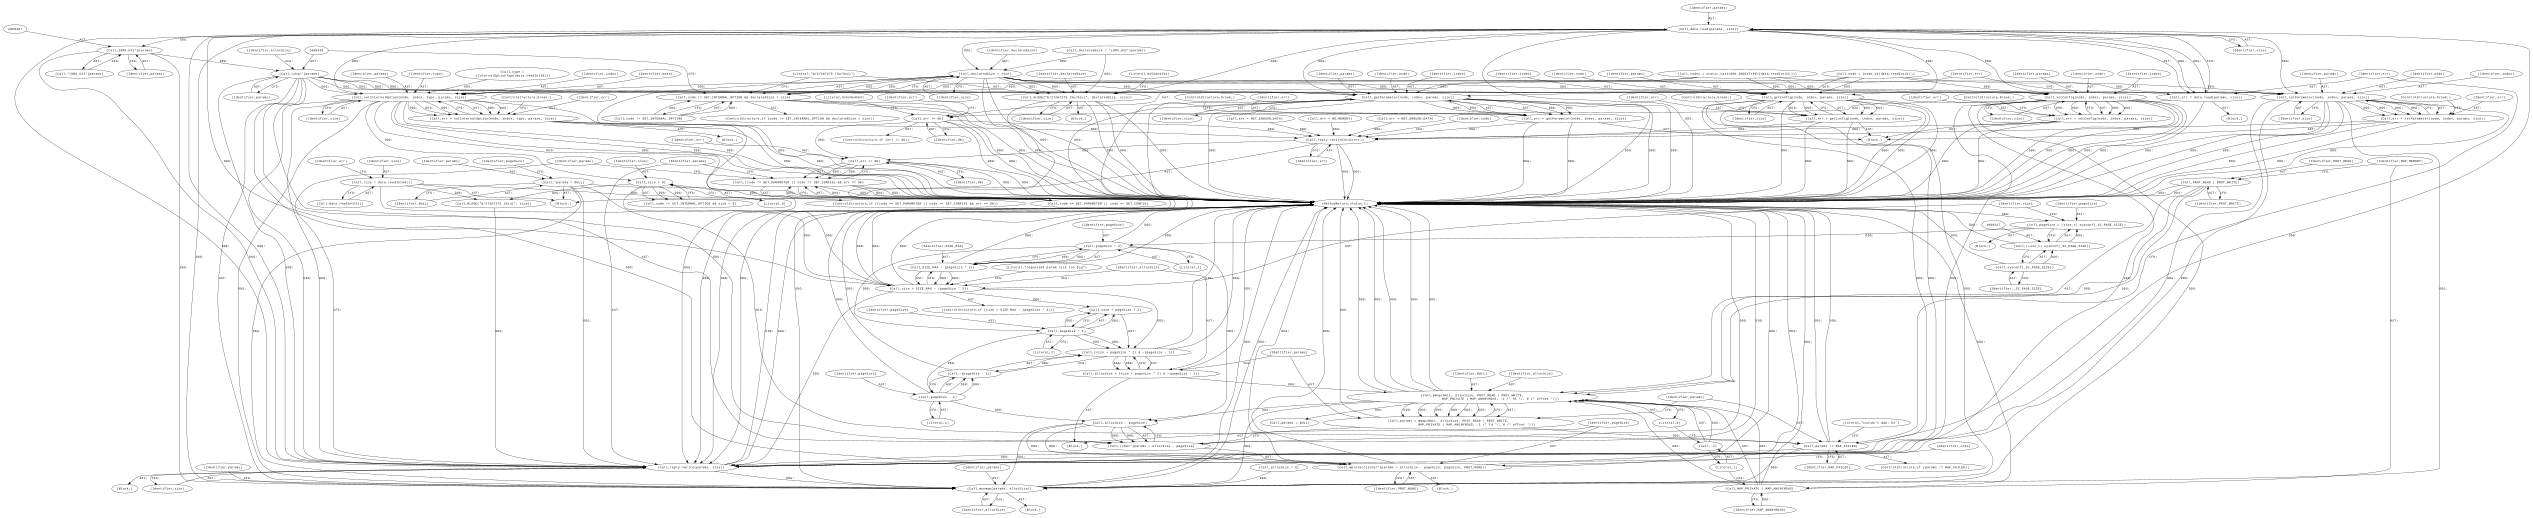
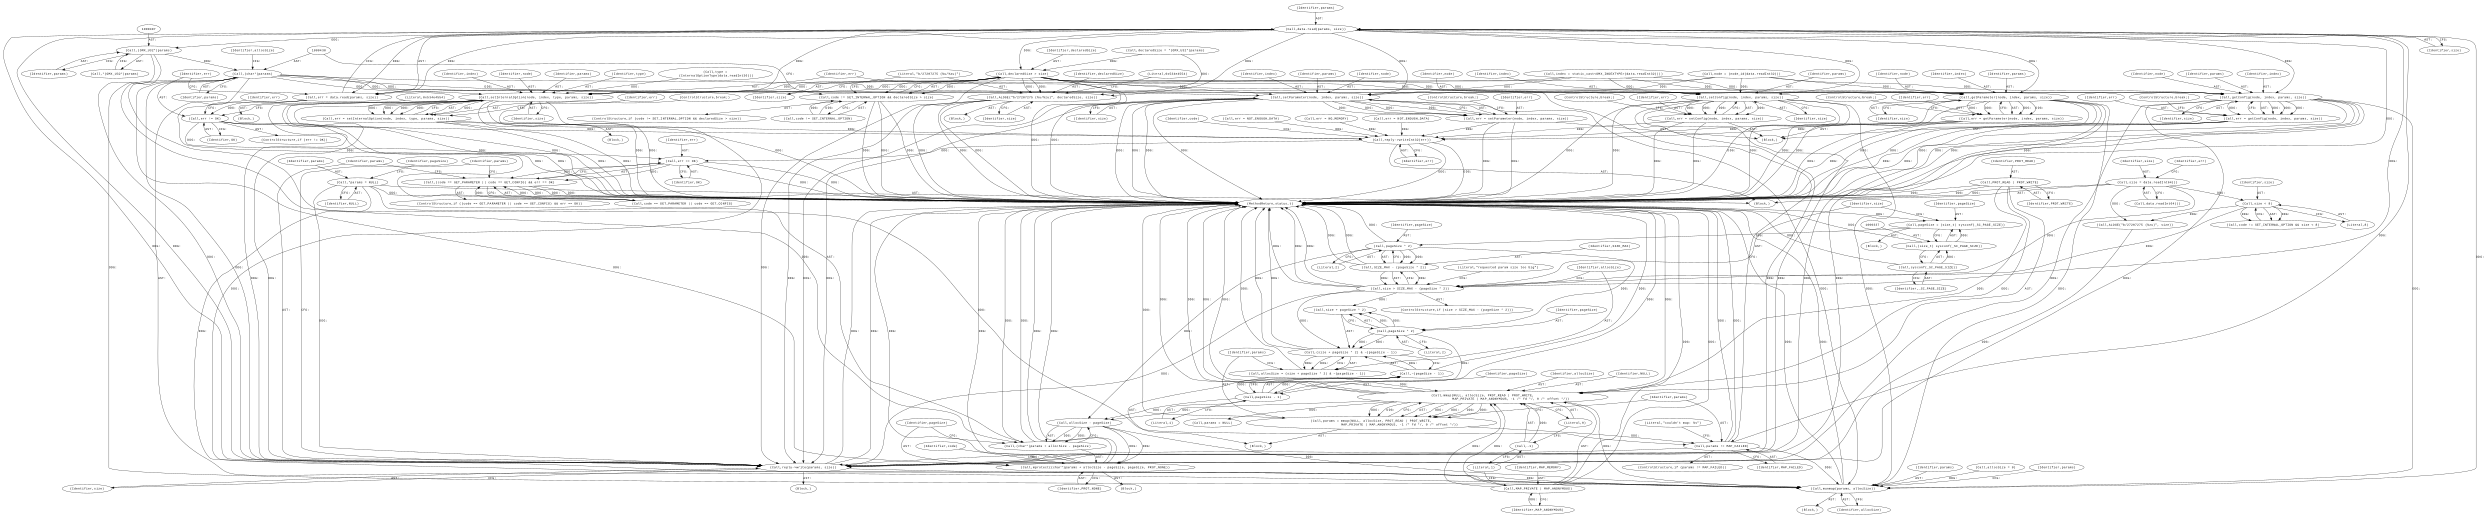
(1491, 108) -> (2005, 108)
(480, 153) -> (2206, 192)
(2309, 172) -> none
